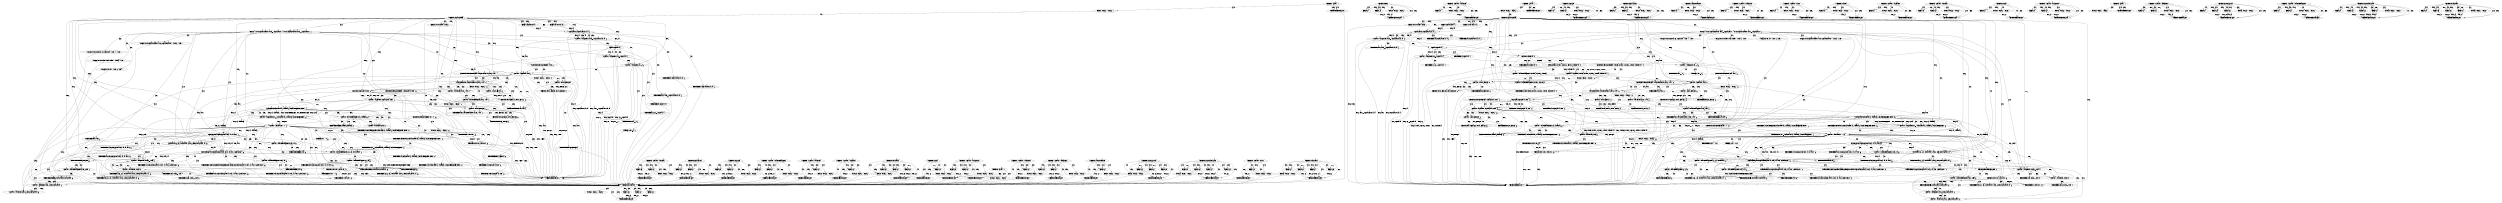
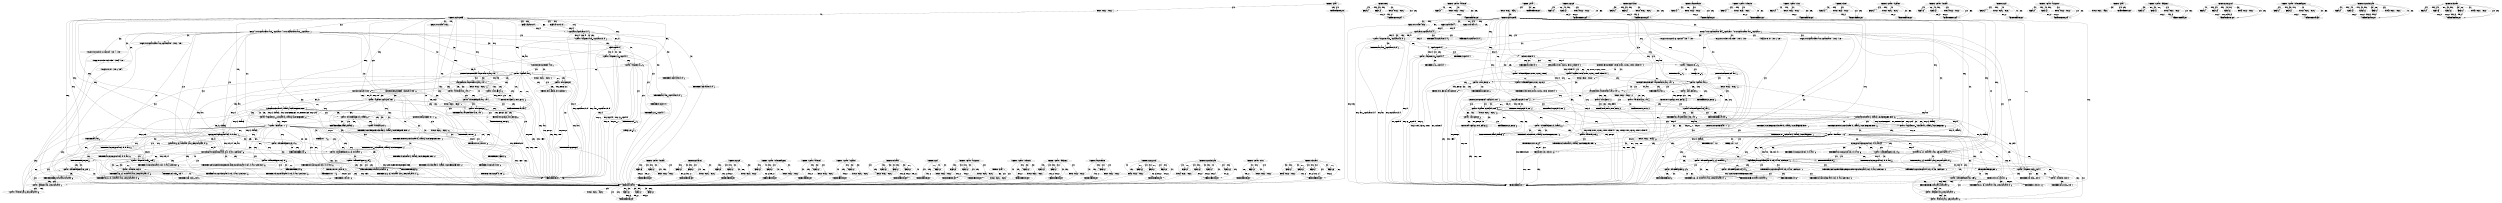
(1540, 61) -> (1540, 61)
(1547, 69) -> none
(1529, 78) -> none
